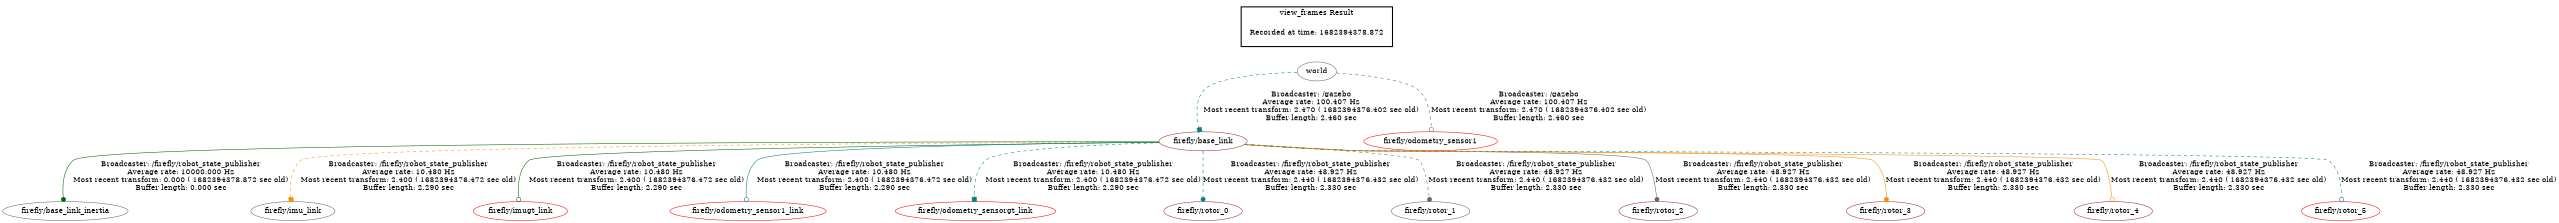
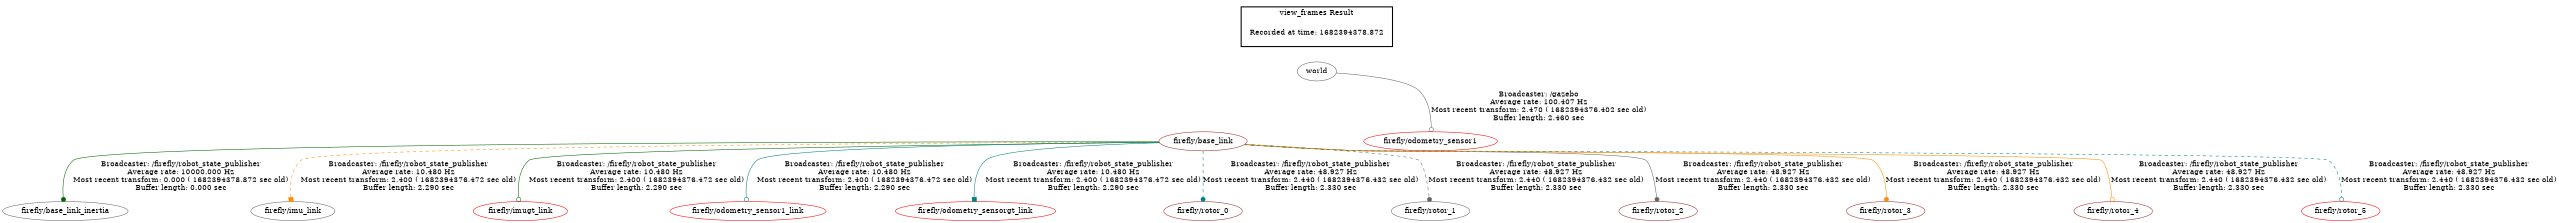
(1230, 79) -> none
(1398, 82) -> (1398, 82)
(1053, 148) -> (1053, 148)
